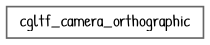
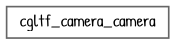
(105, 22) -> (88, 22)
